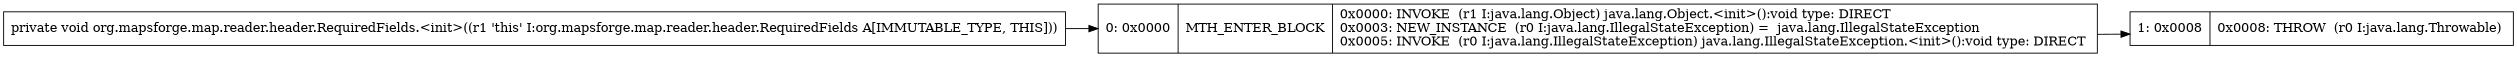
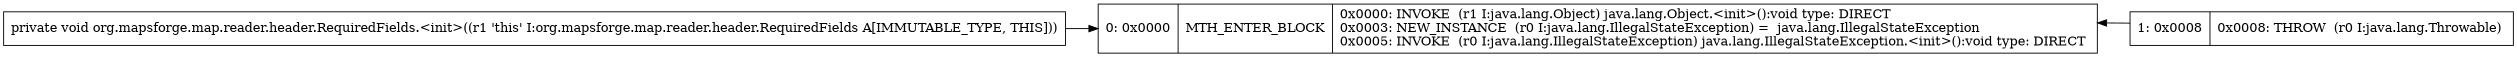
(2109, 34) -> (2118, 23)
